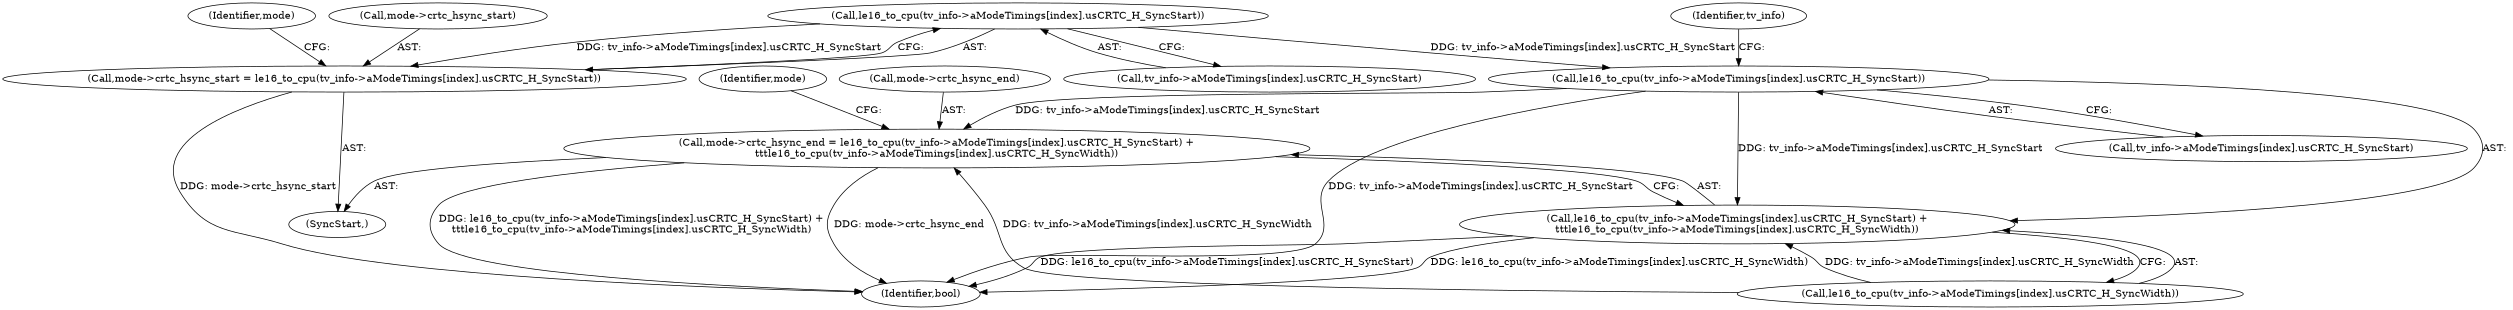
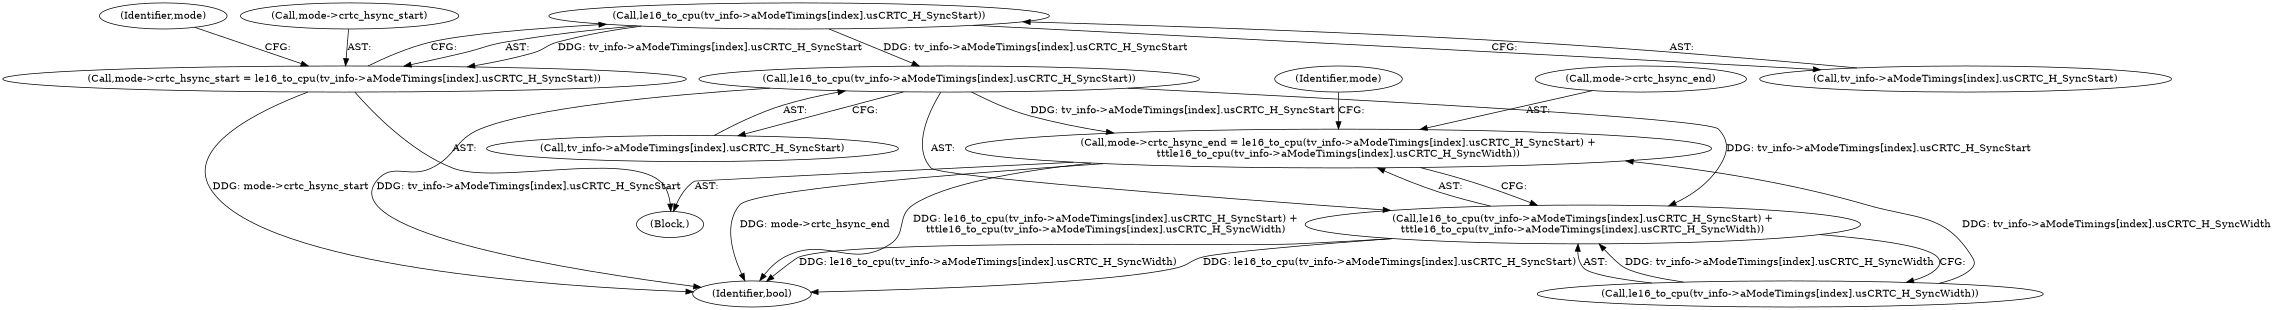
(1739, 16) -> none
(337, 224) -> (670, 224)
